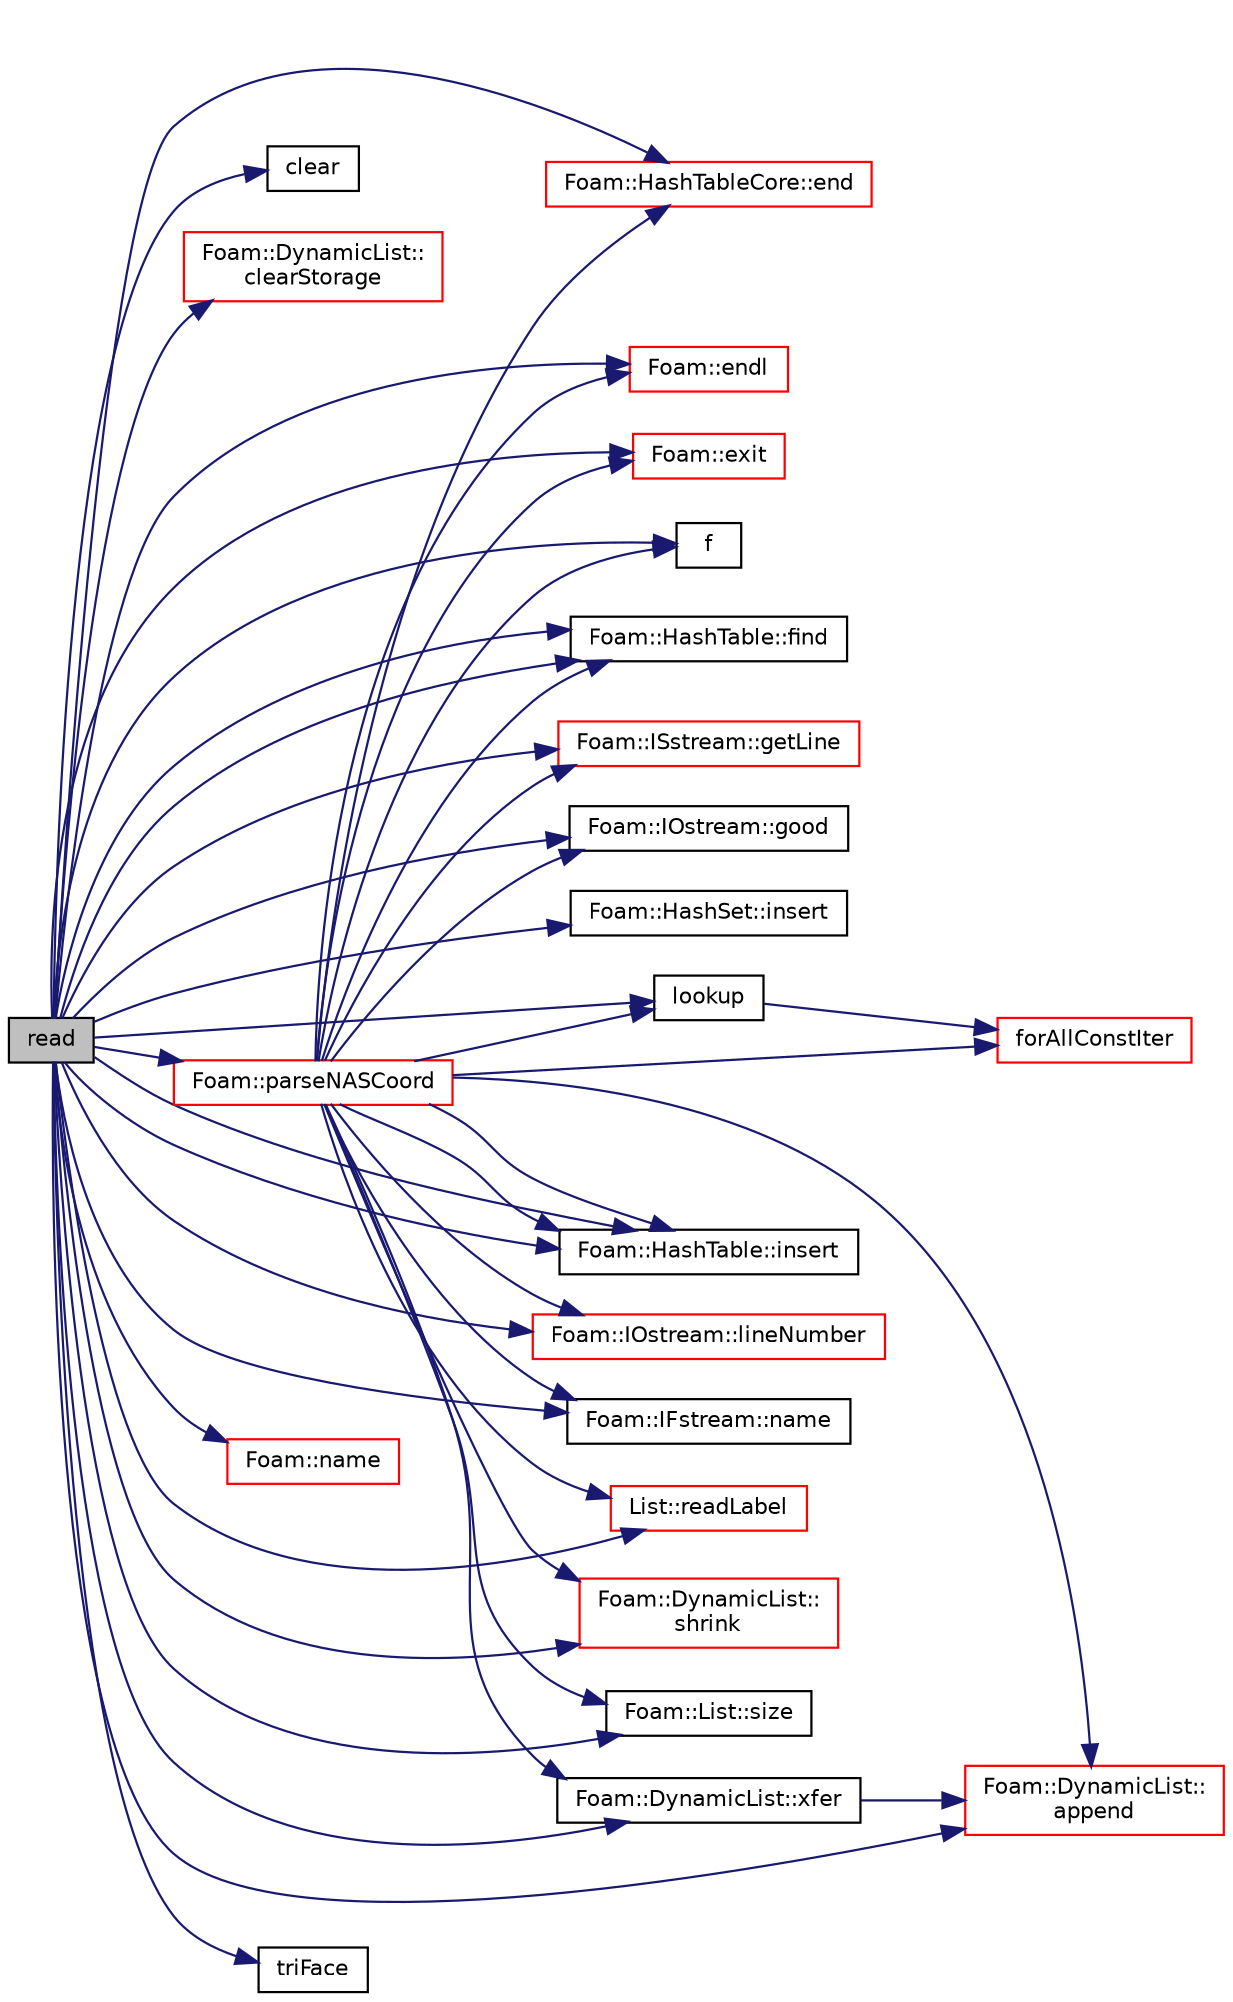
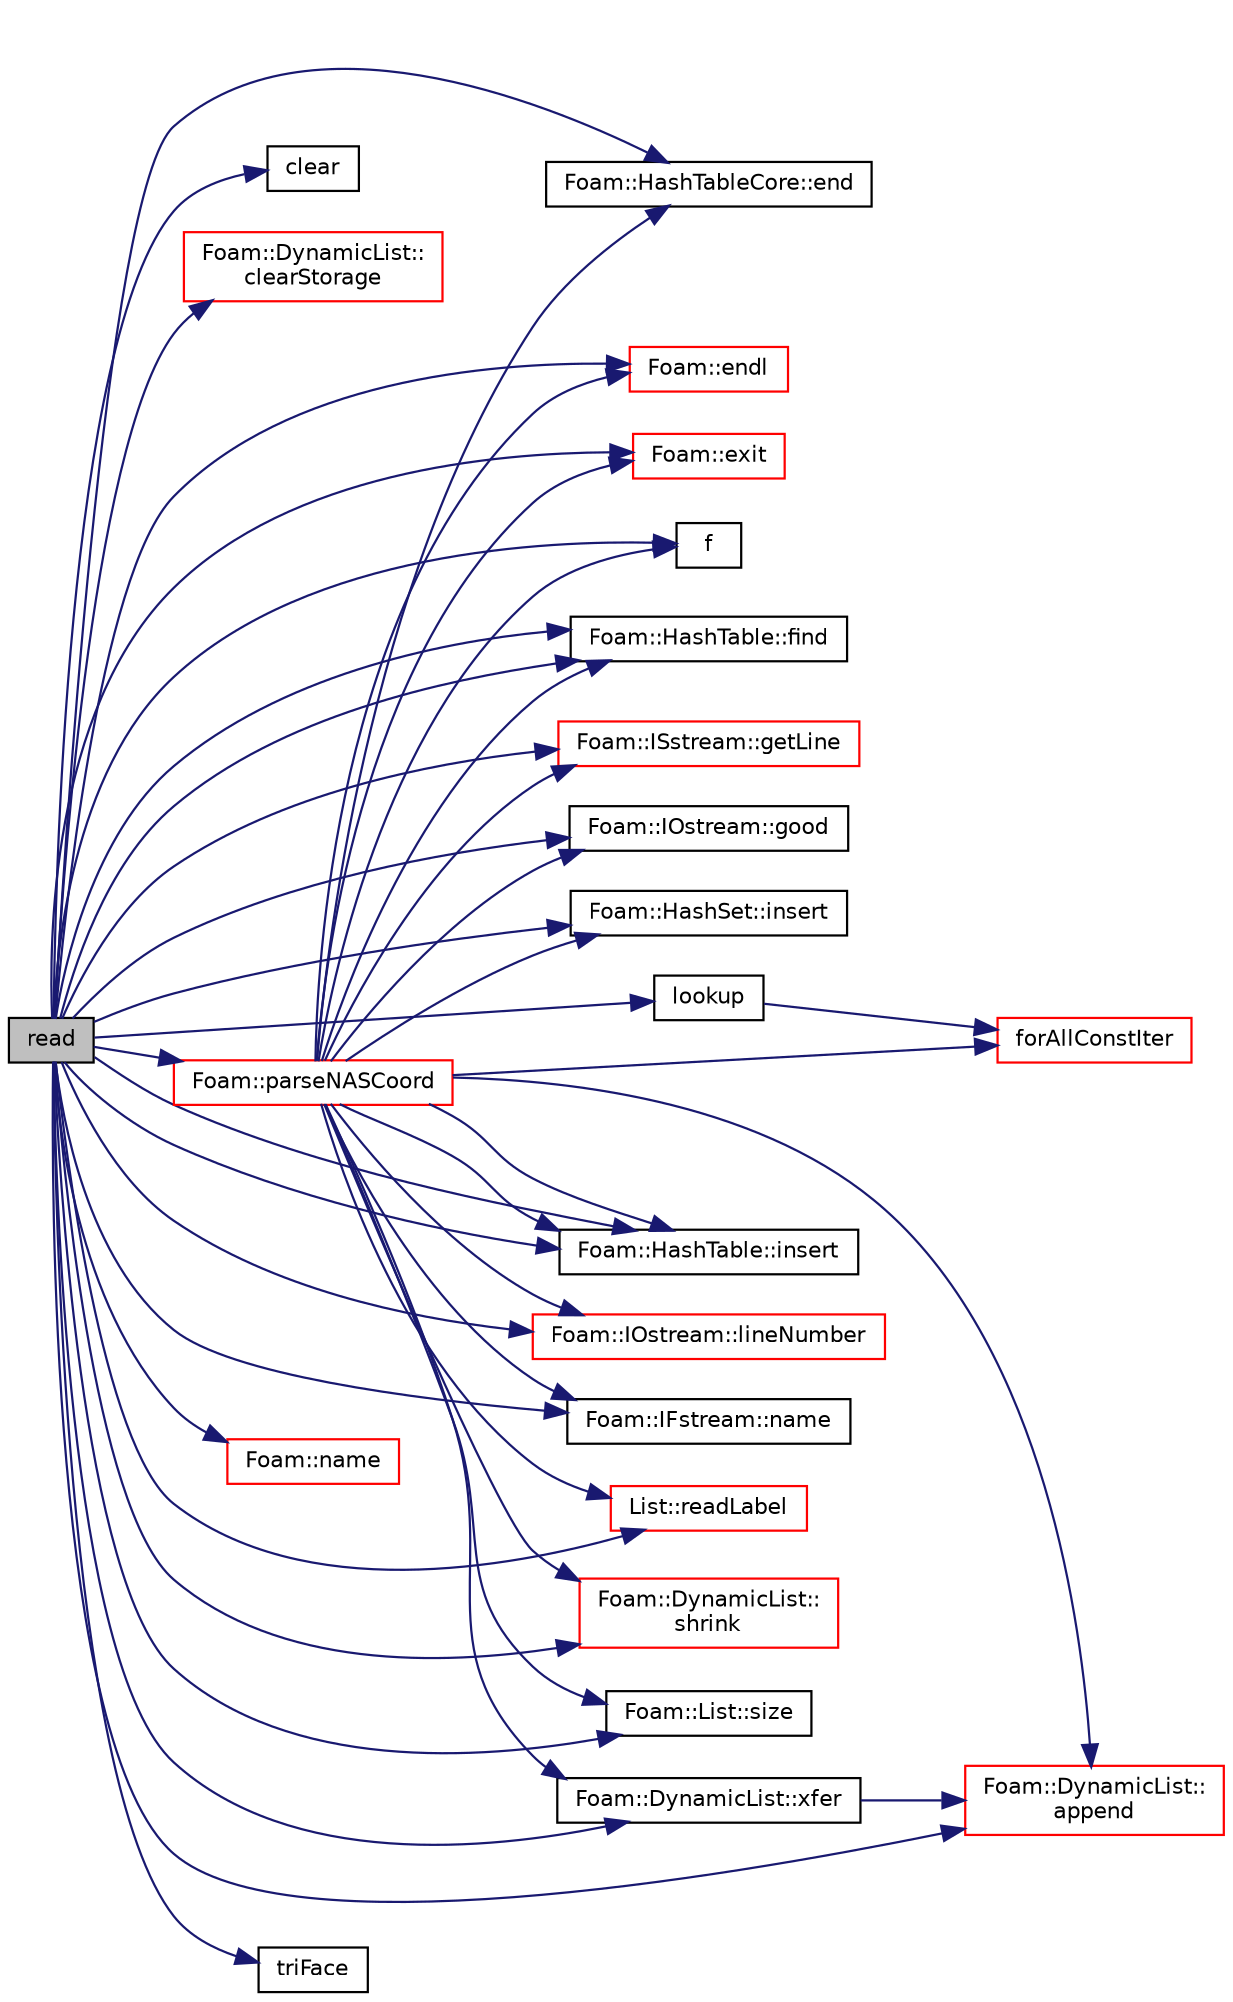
(709, 184) -> (709, 184)
(523, 1038) -> (457, 992)
